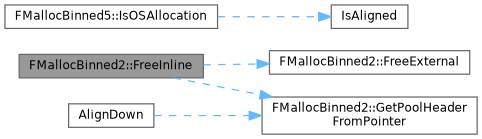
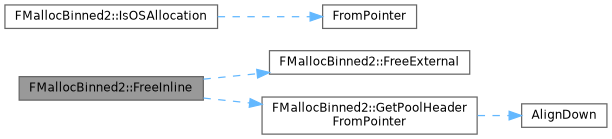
(111, 17) -> (111, 17)
(370, 17) -> (370, 17)
(202, 116) -> (493, 116)
